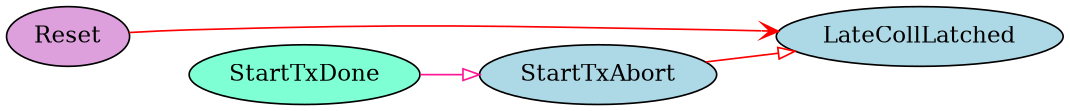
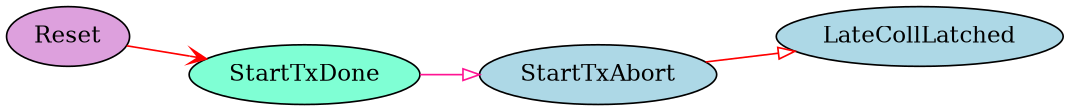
(445, 26) -> (158, 51)
